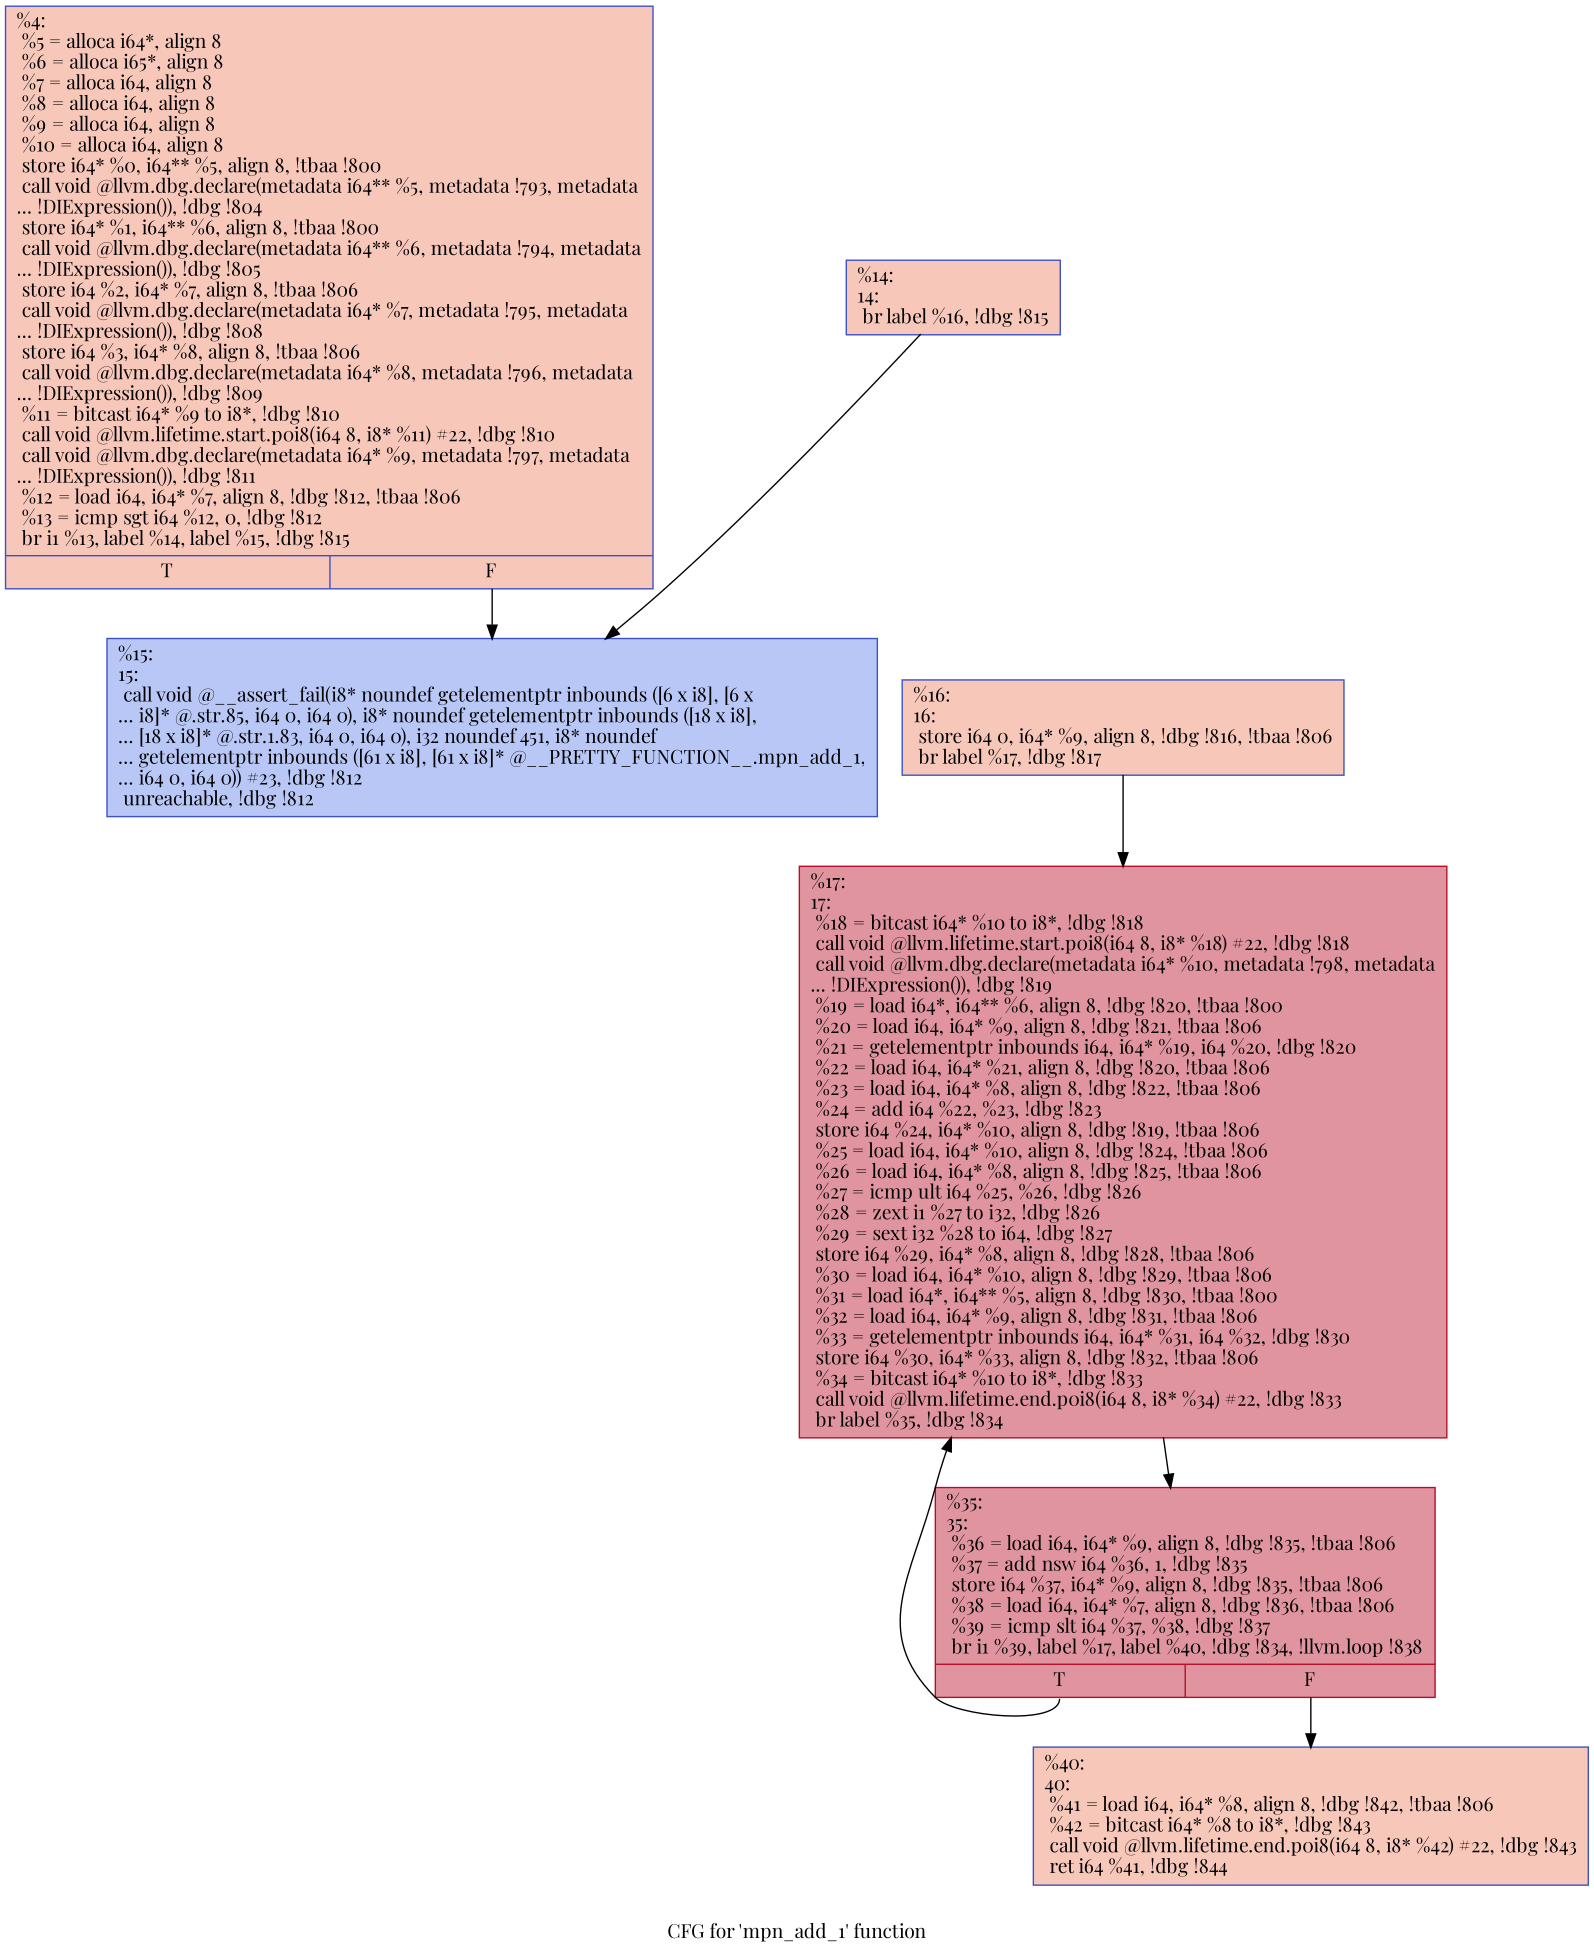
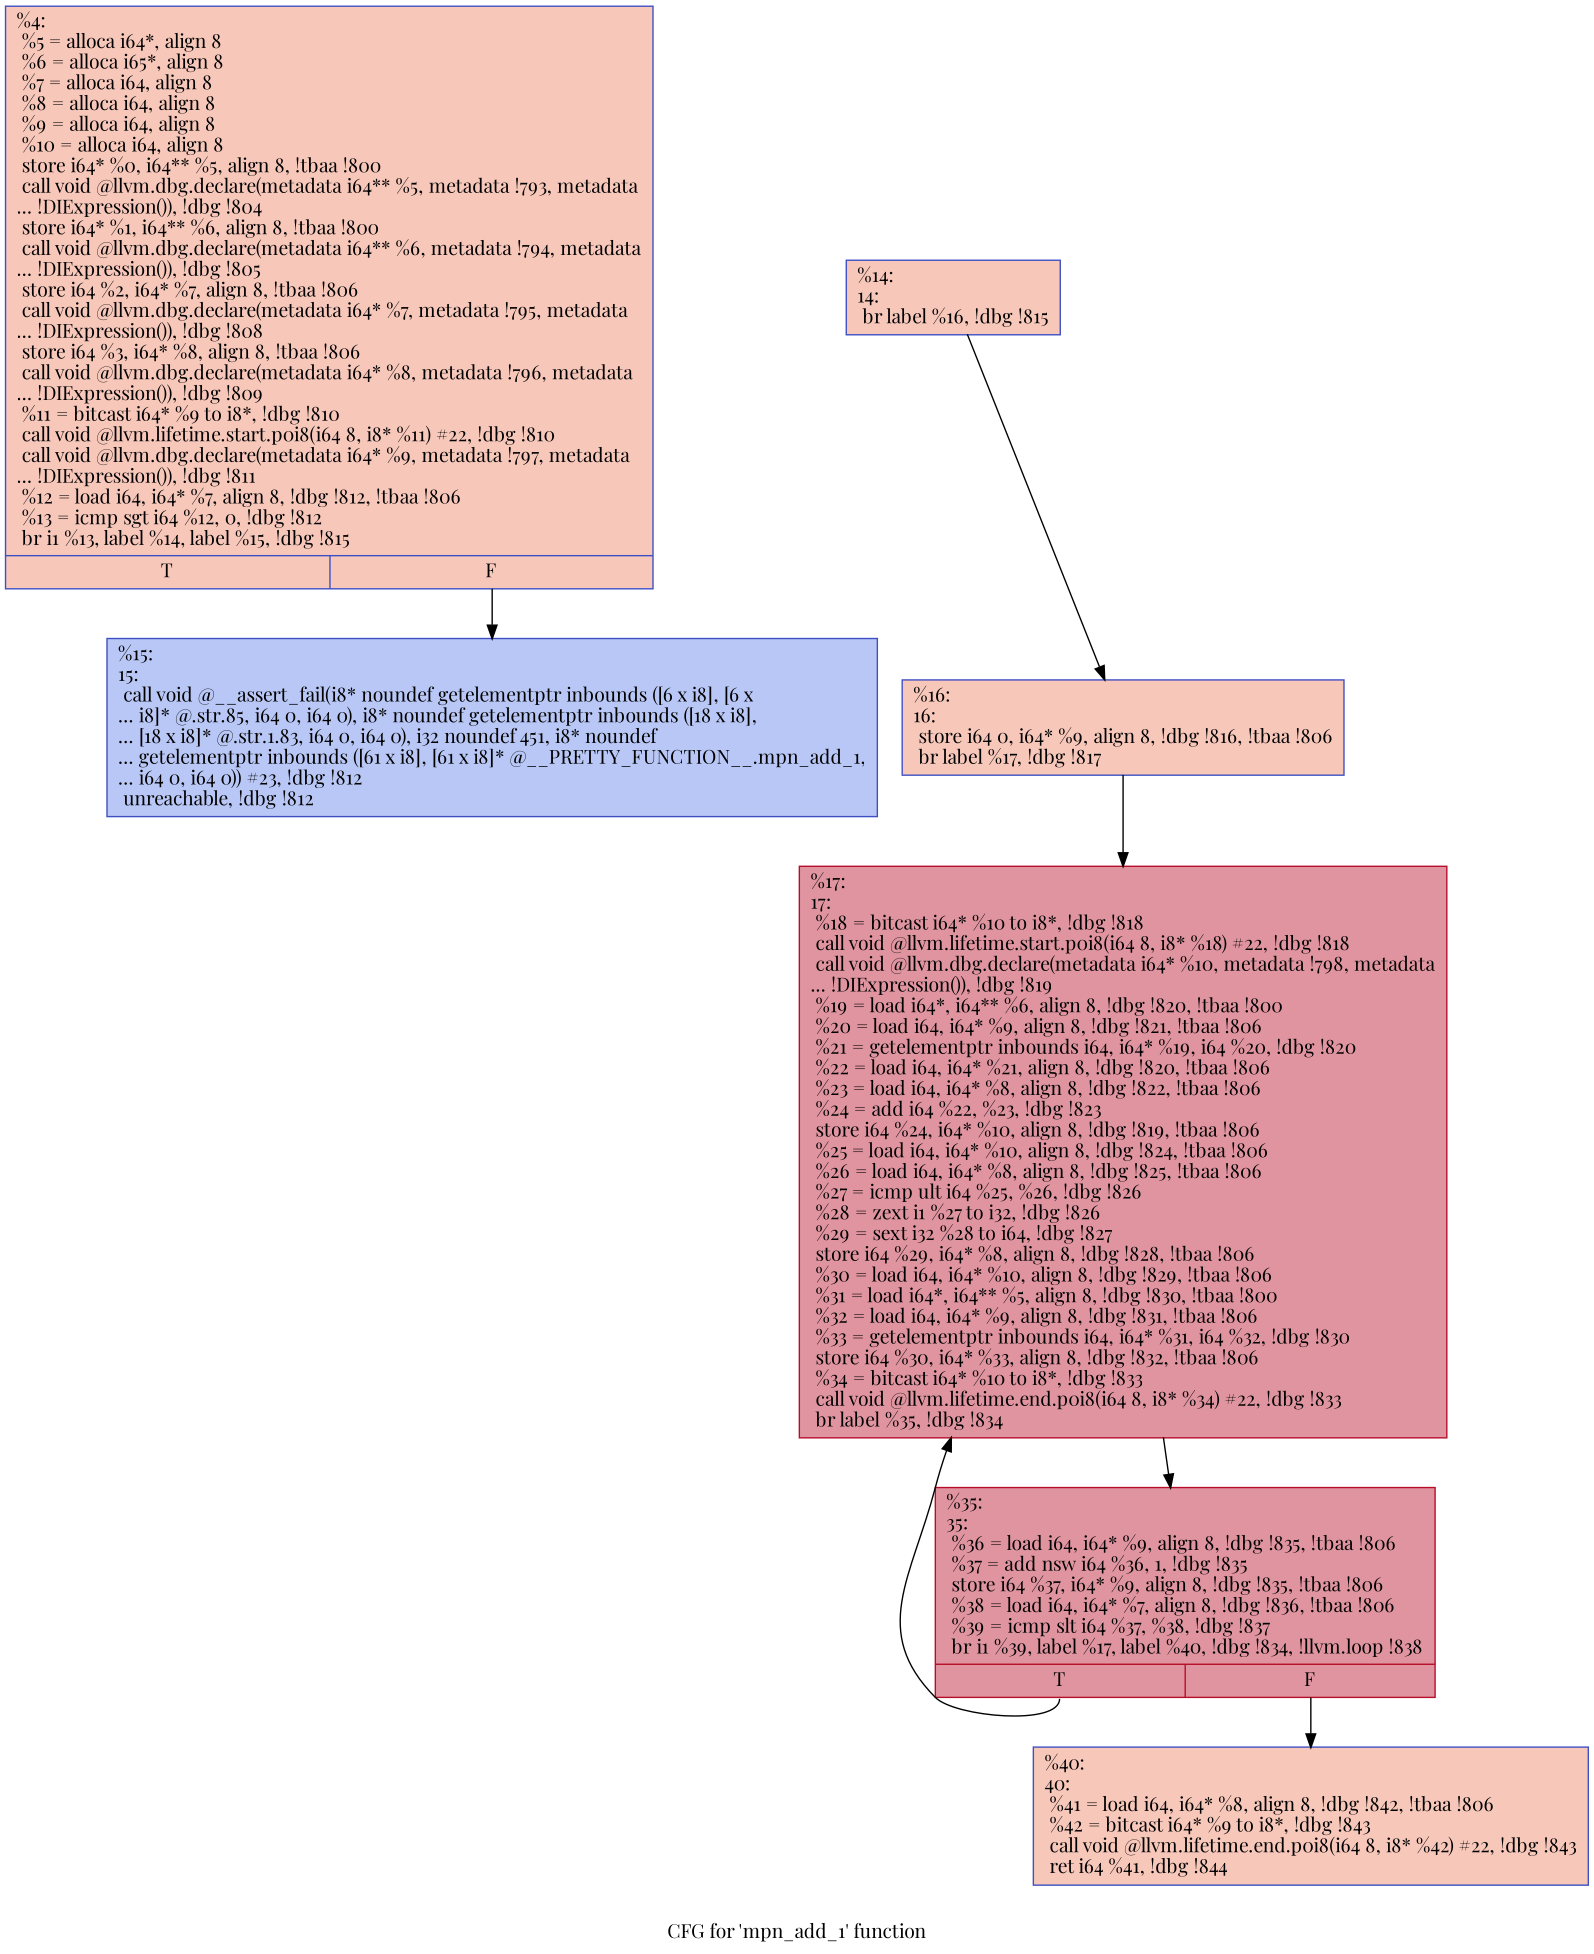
(773, 487) -> (1033, 500)
(1208, 1826) -> (1208, 1826)
